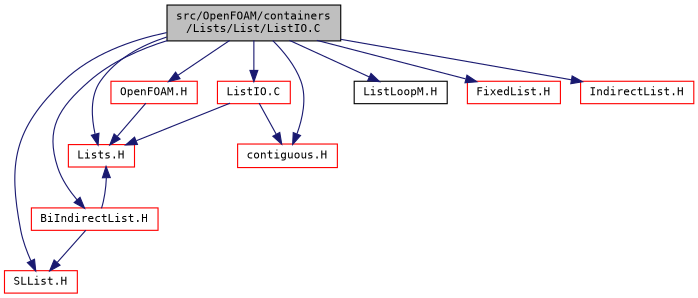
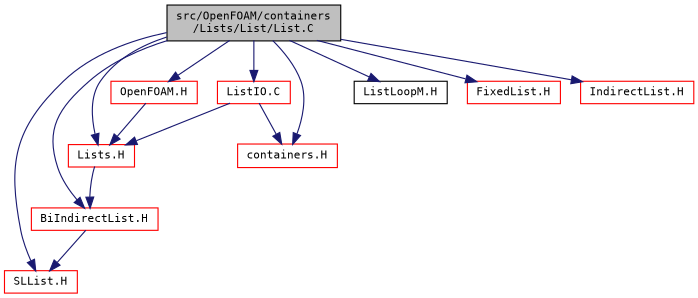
(254, 23) -> (254, 23)
(287, 156) -> (287, 156)
(105, 193) -> (91, 182)
